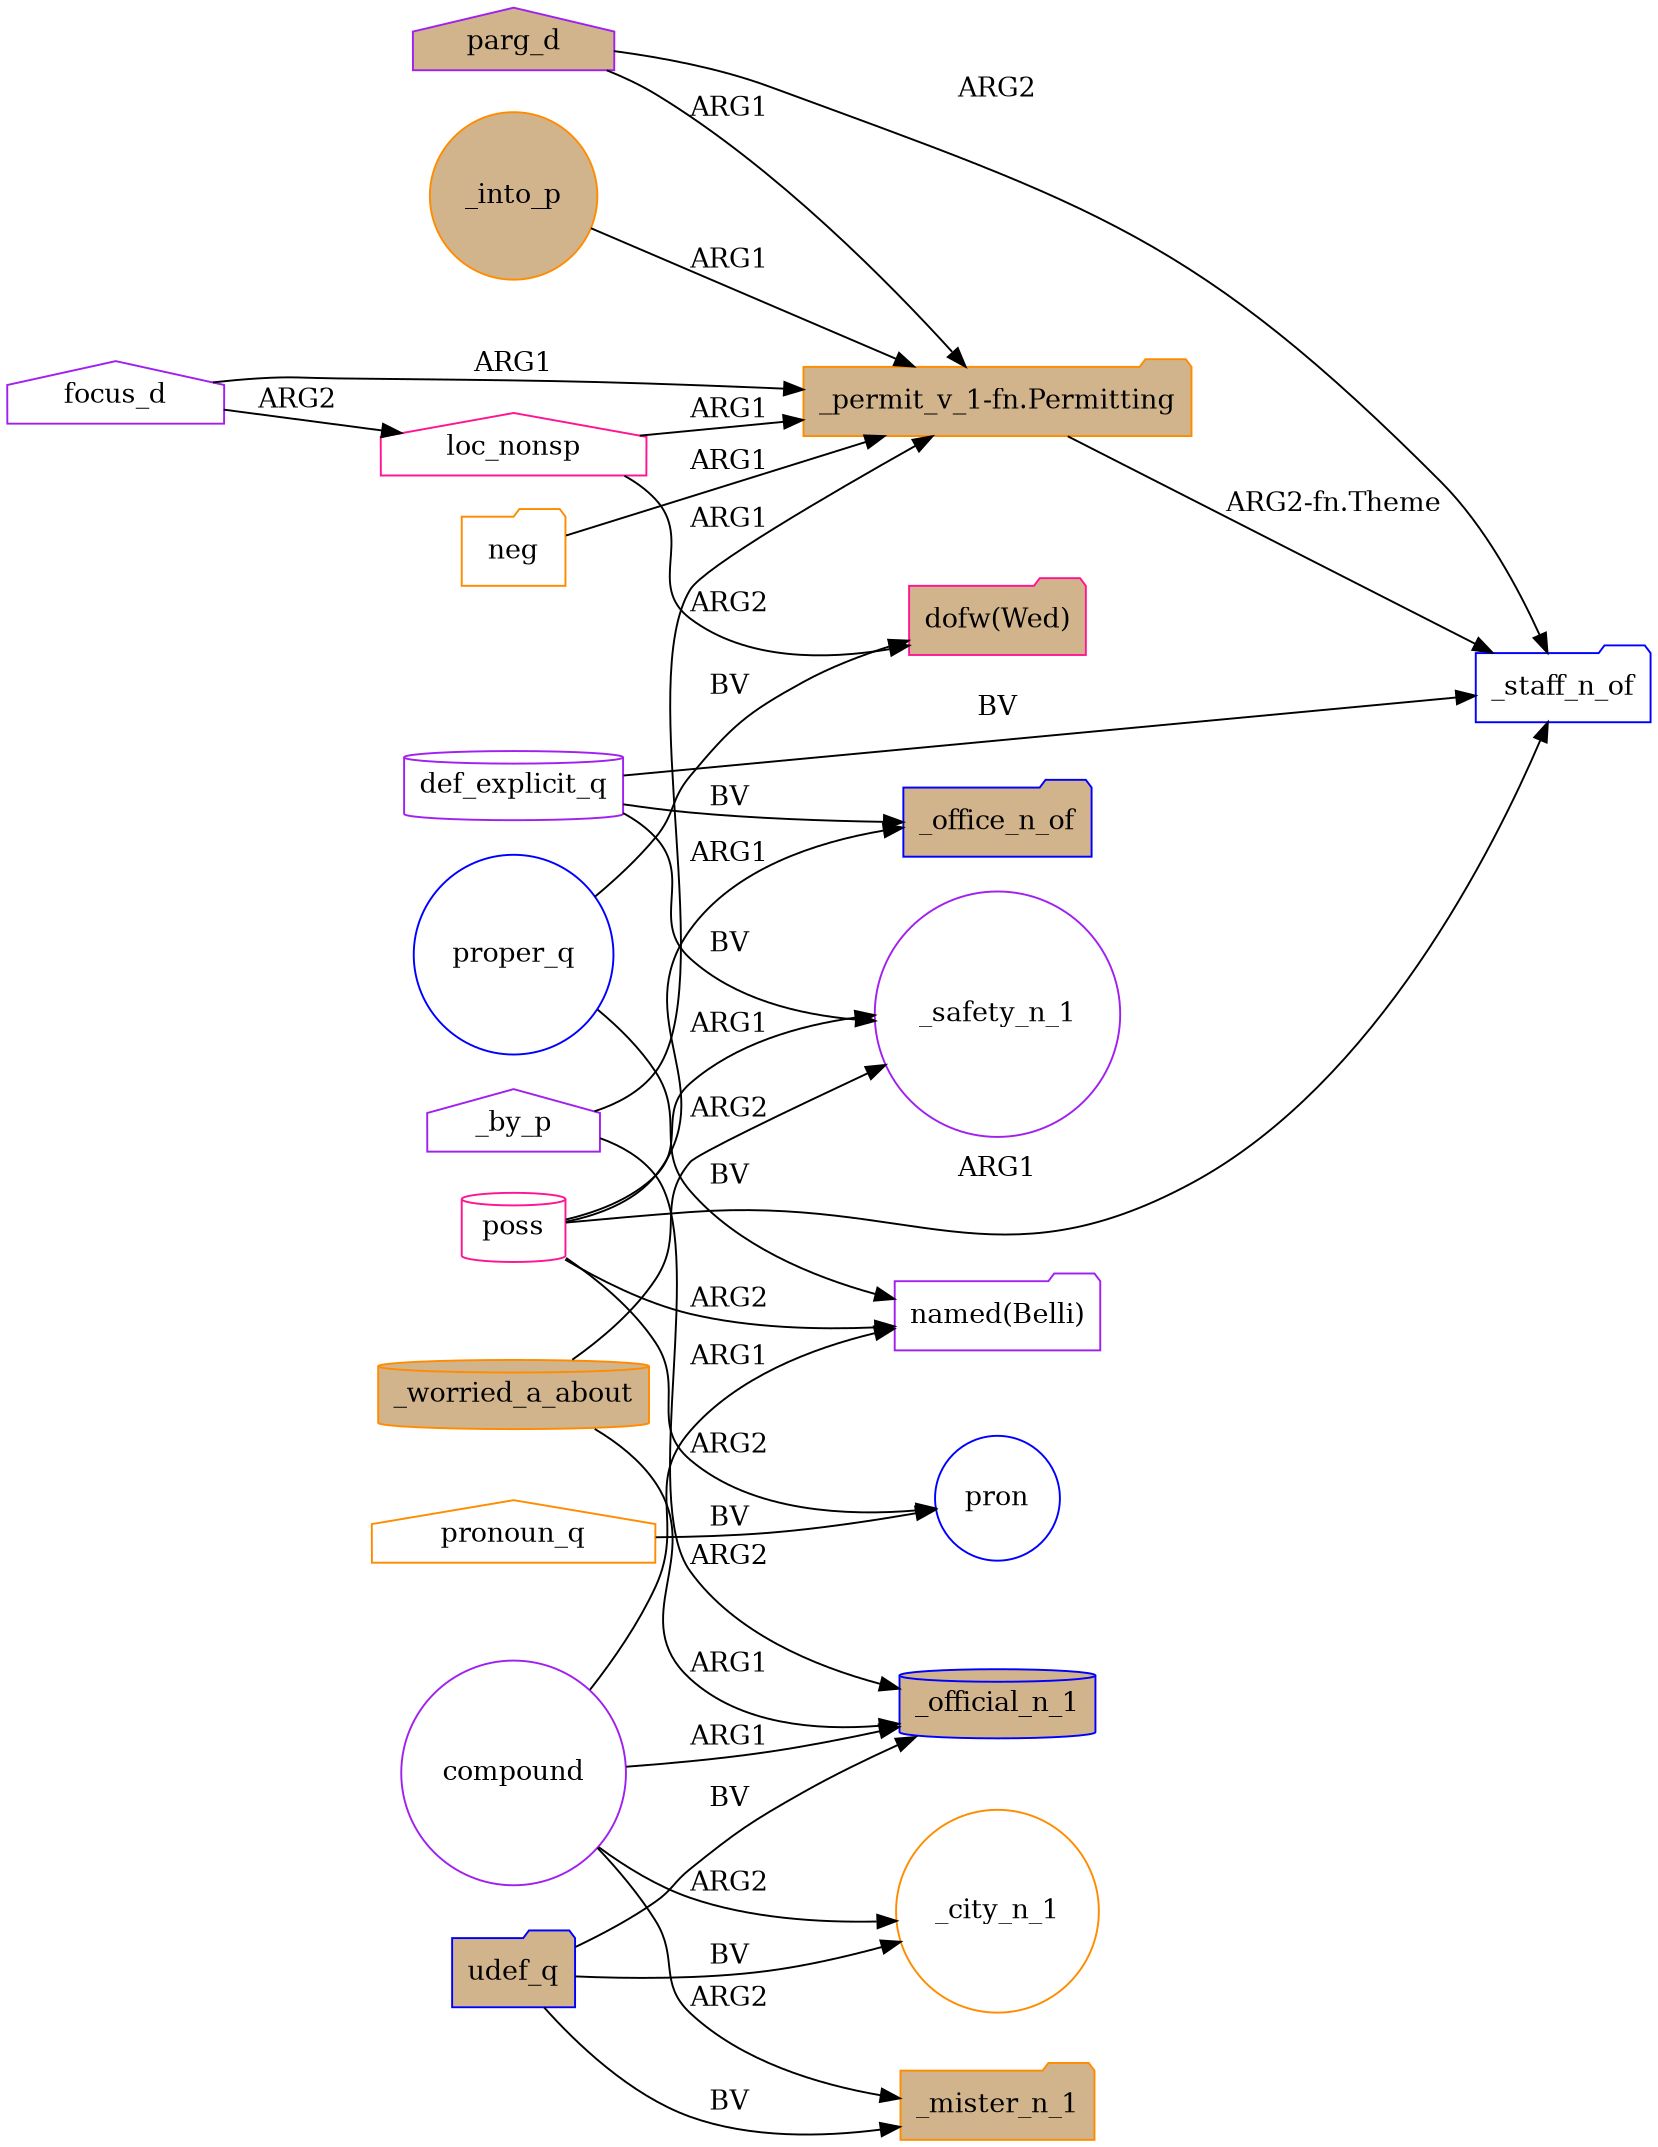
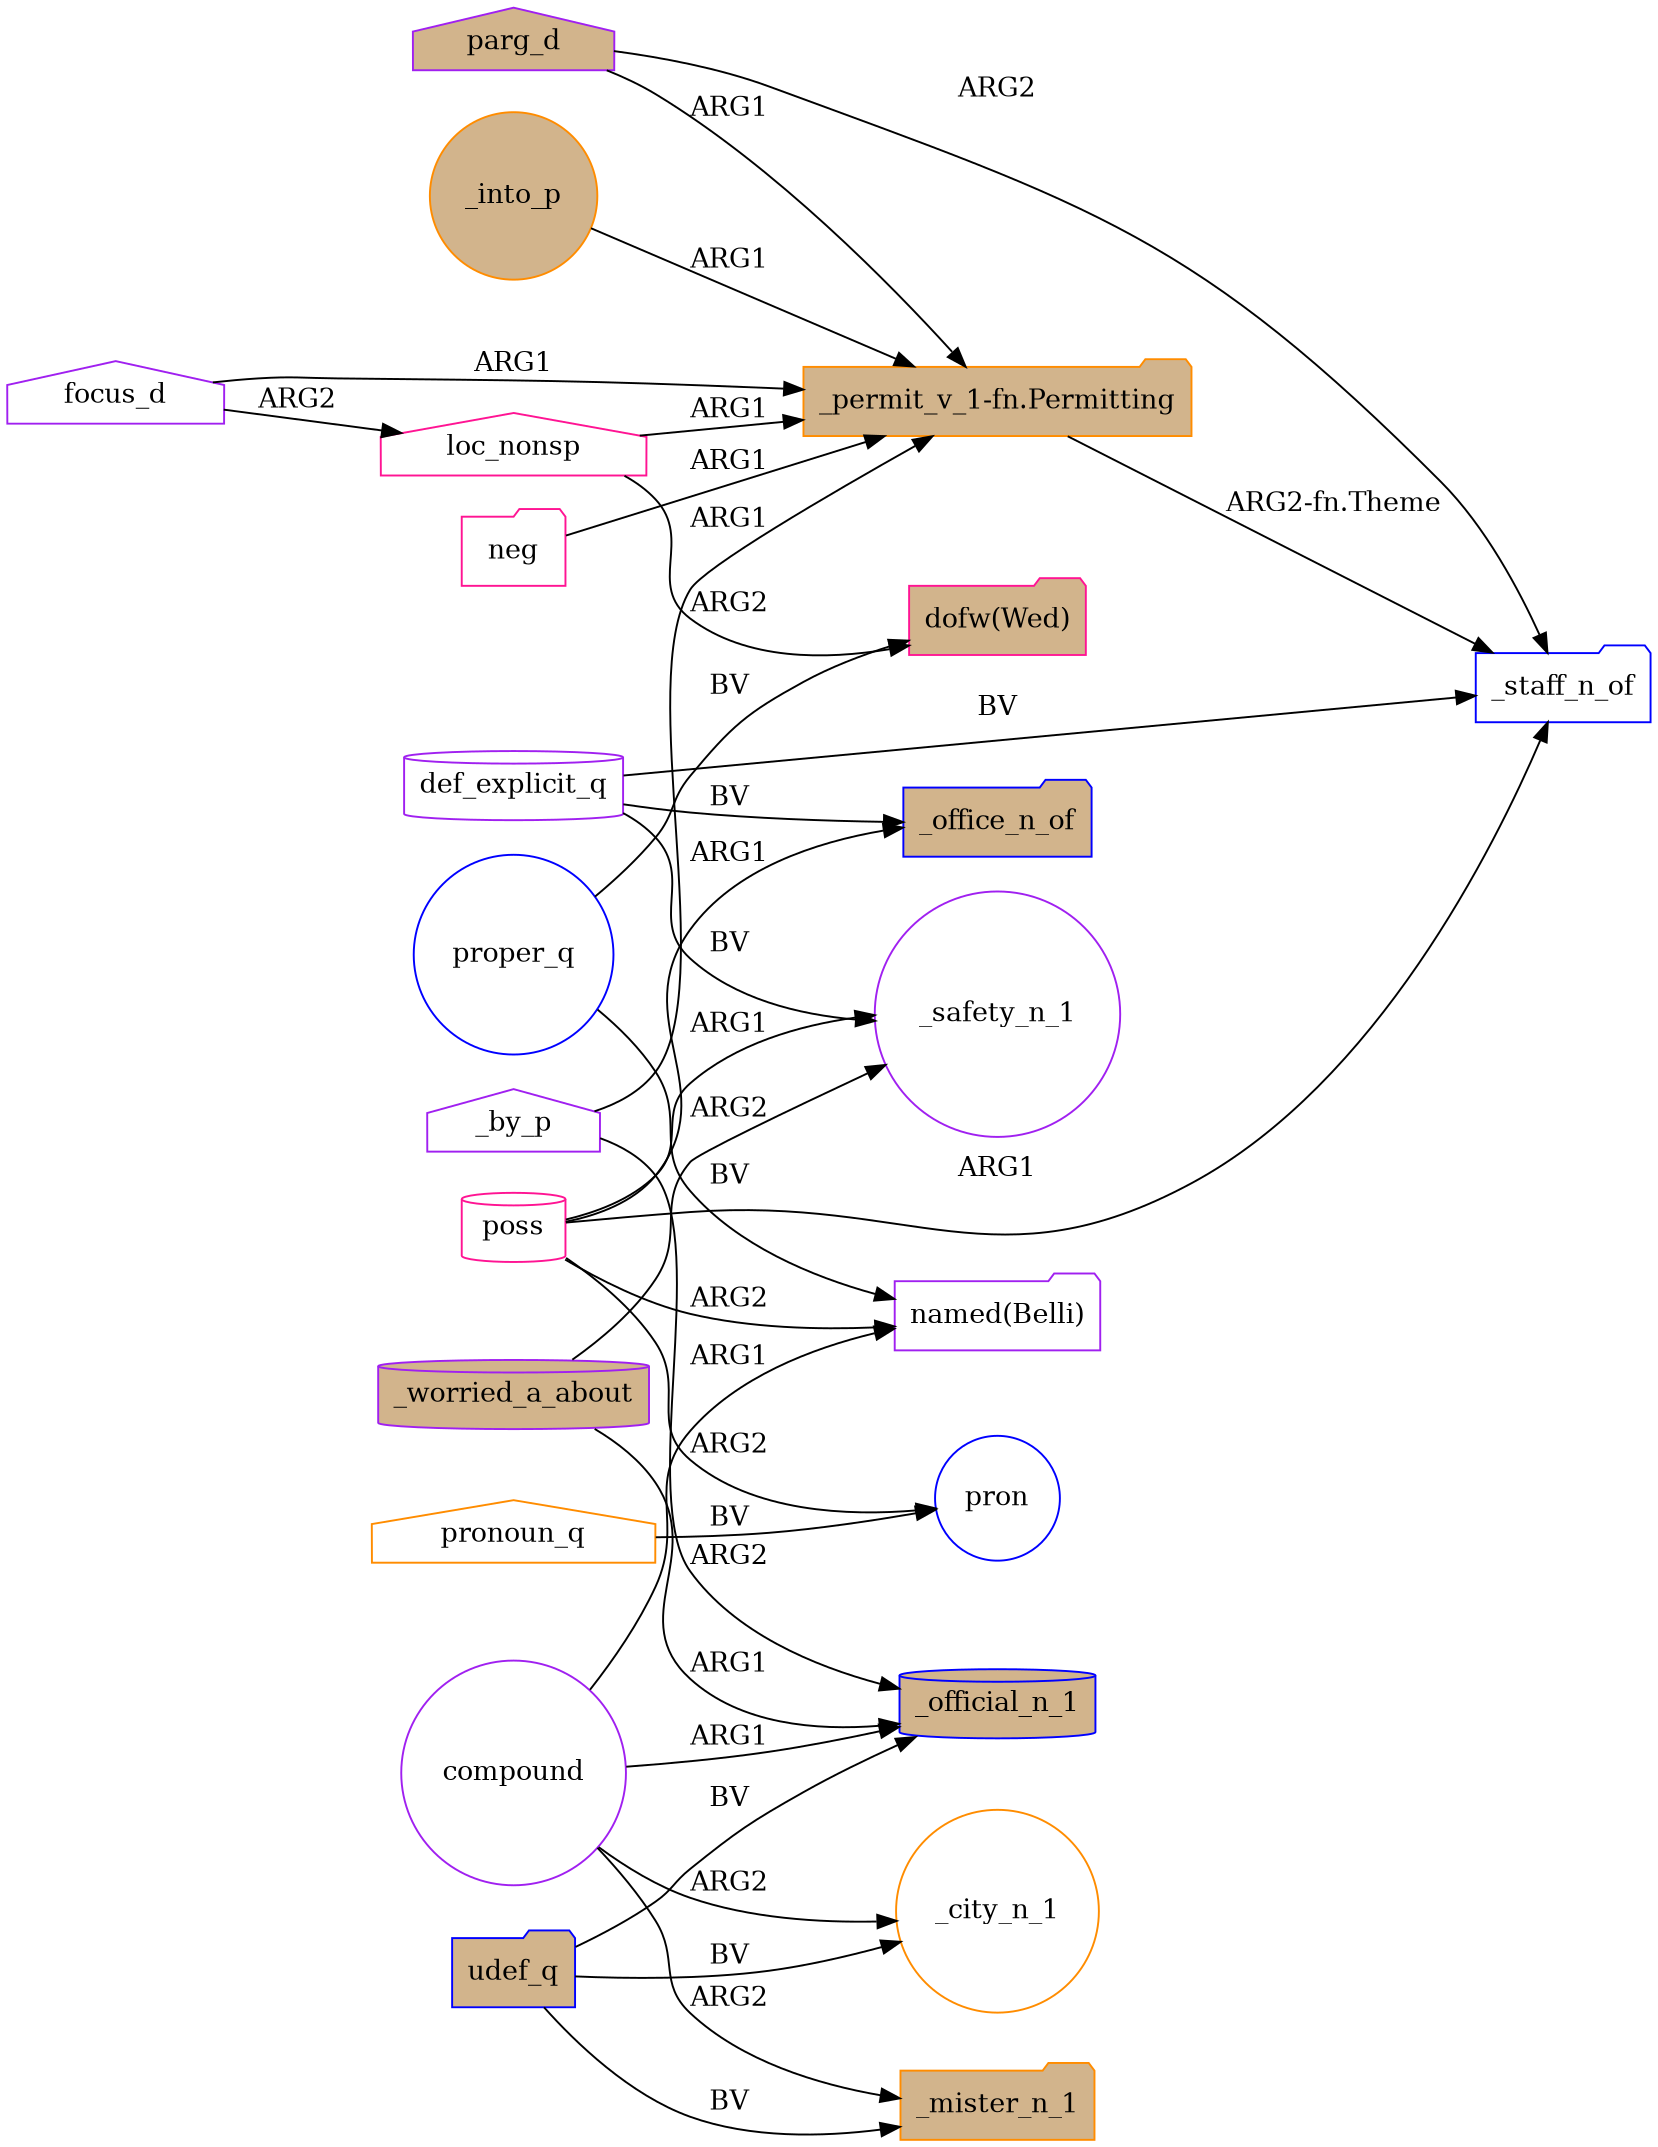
(514, 551) -> (514, 551)
(514, 1395) -> (514, 1395)
